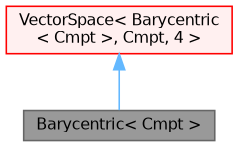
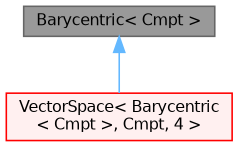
(119, 90) -> (119, 73)
